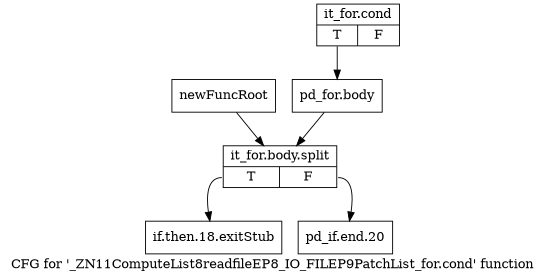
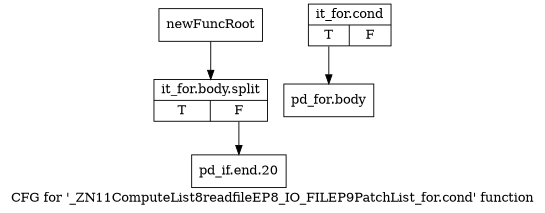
(313, 125) -> none
(214, 238) -> none
